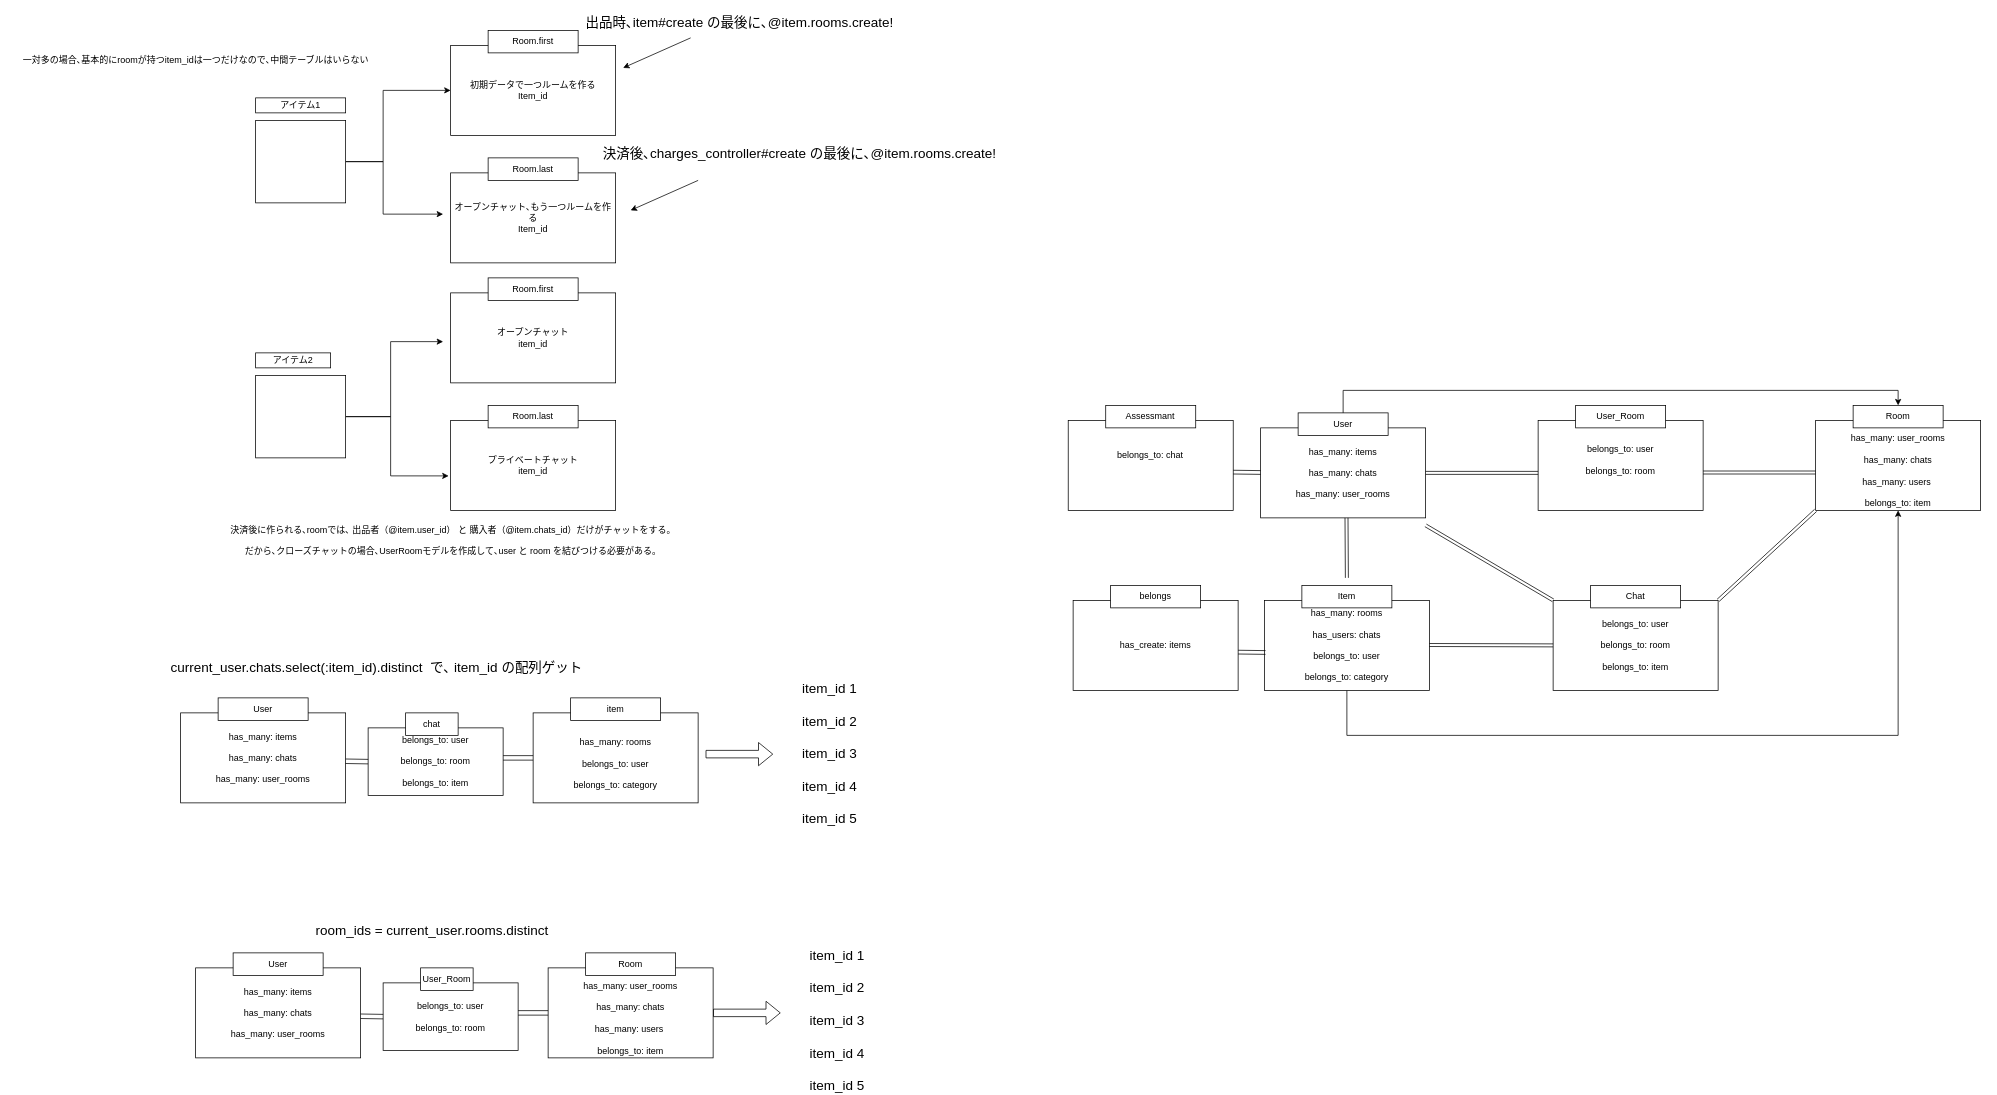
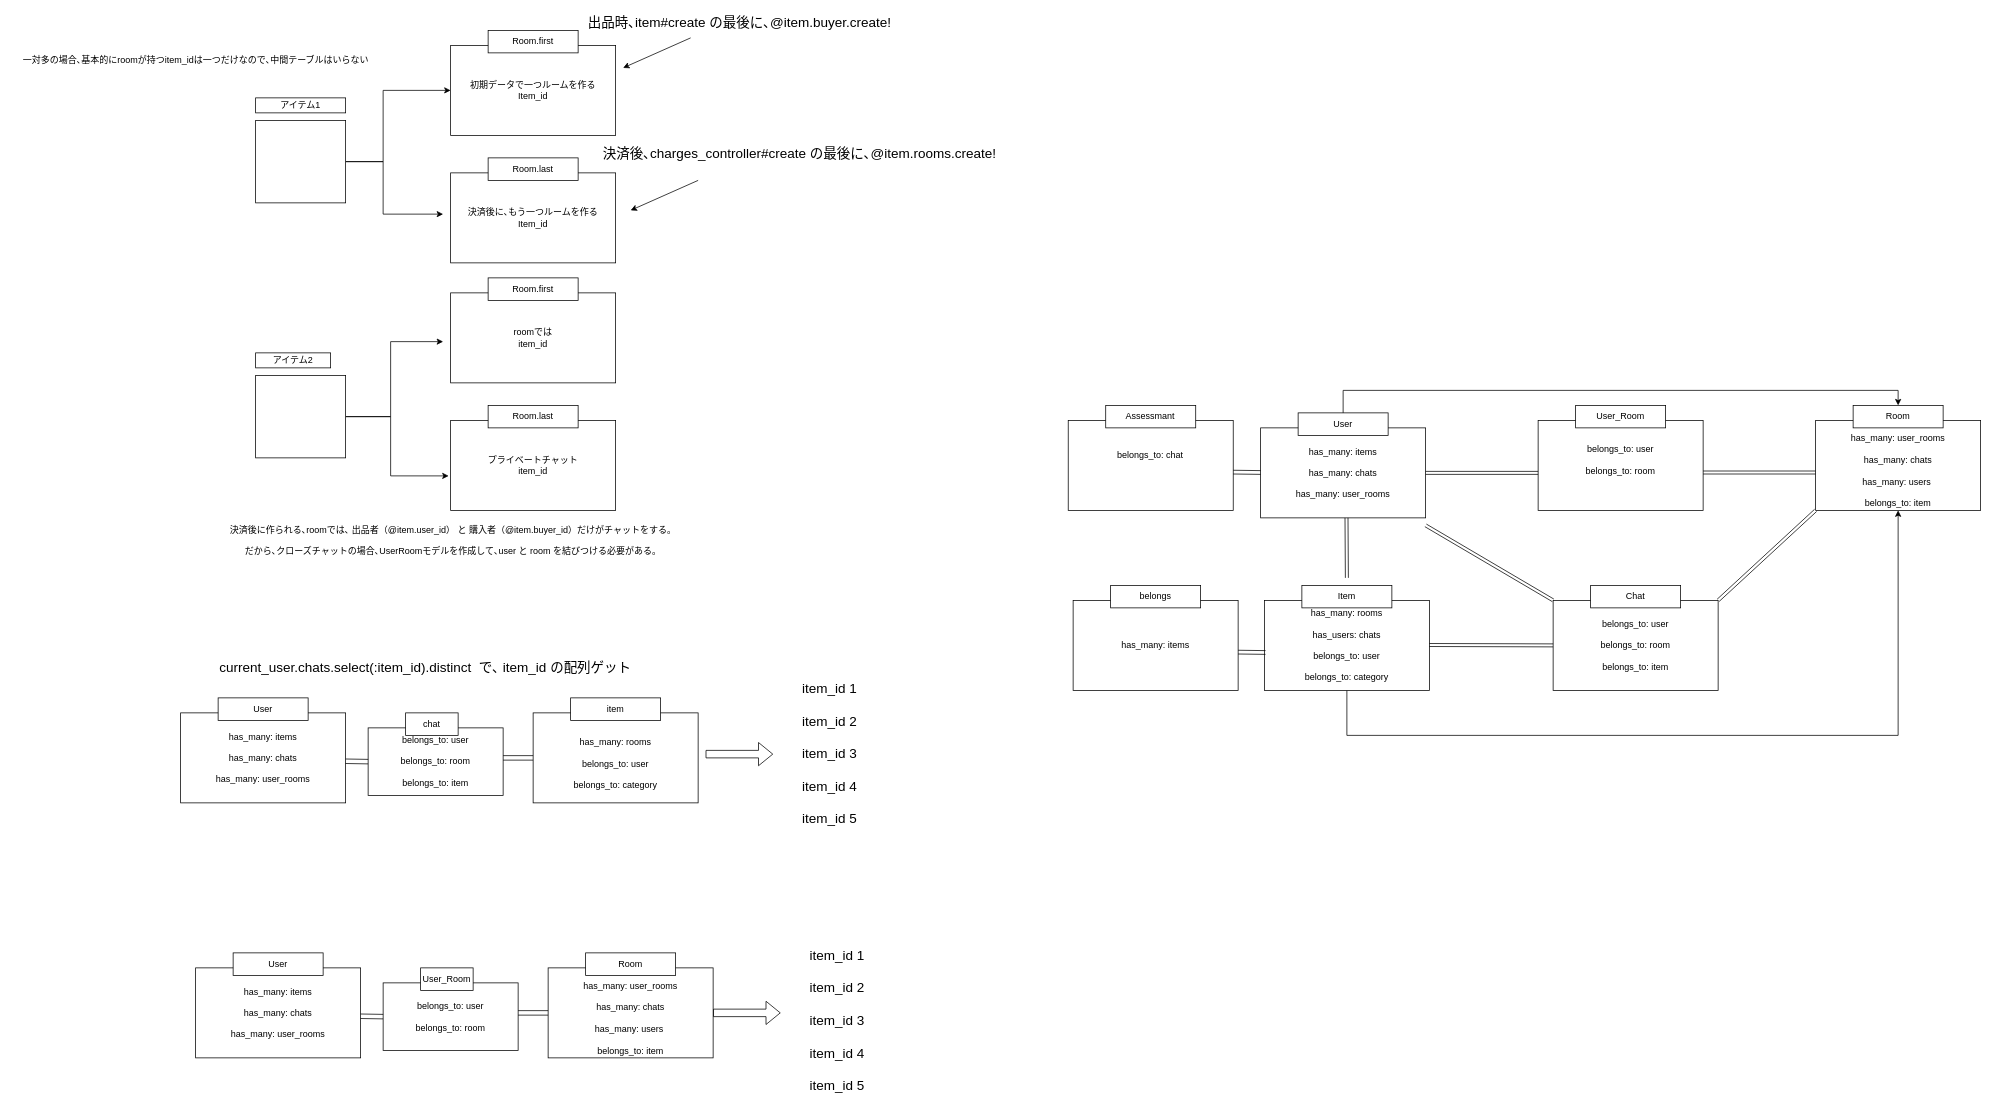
(740, 23) -> (740, 23)
(533, 218) -> (533, 218)
(533, 338) -> (533, 338)
(451, 540) -> (451, 540)
(1155, 645) -> (1155, 645)
(379, 668) -> (428, 668)
(432, 930) -> none
